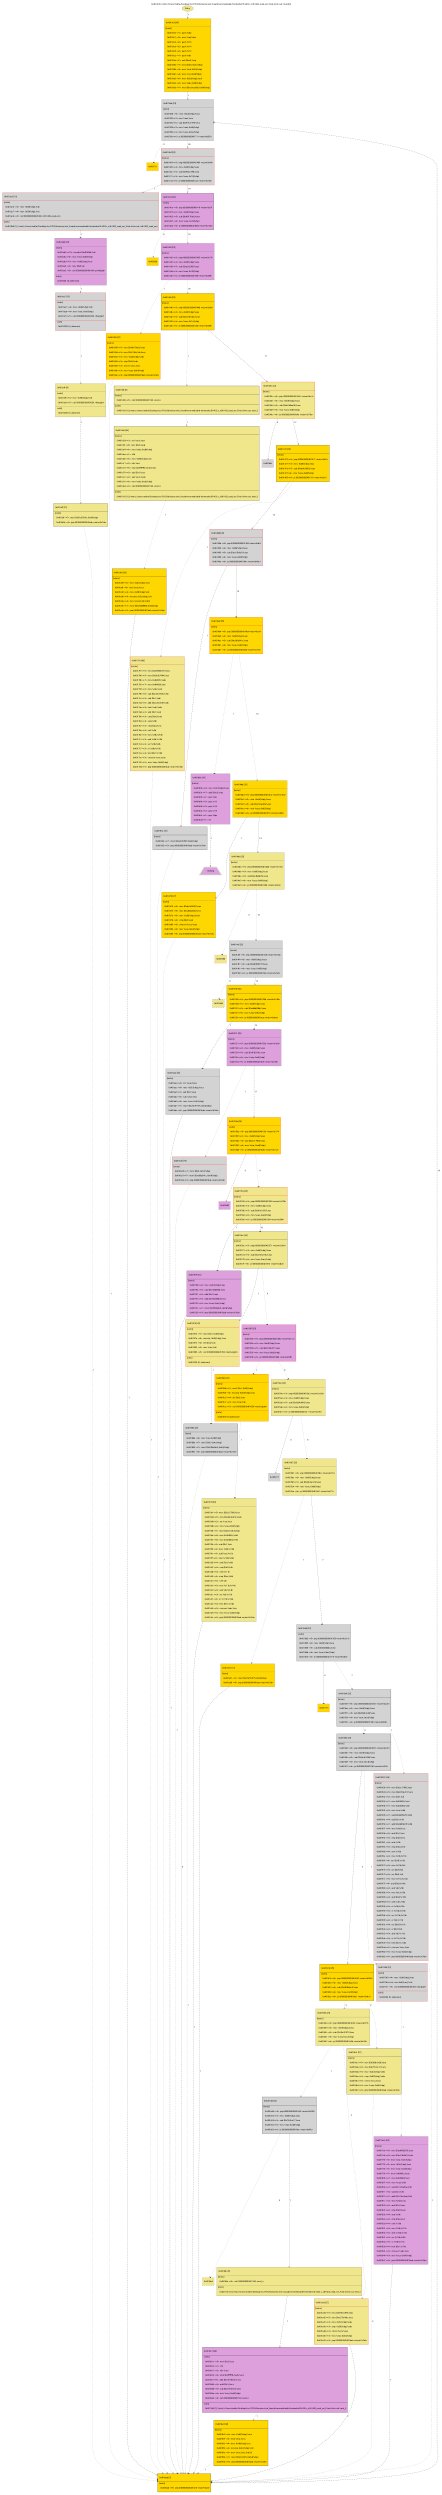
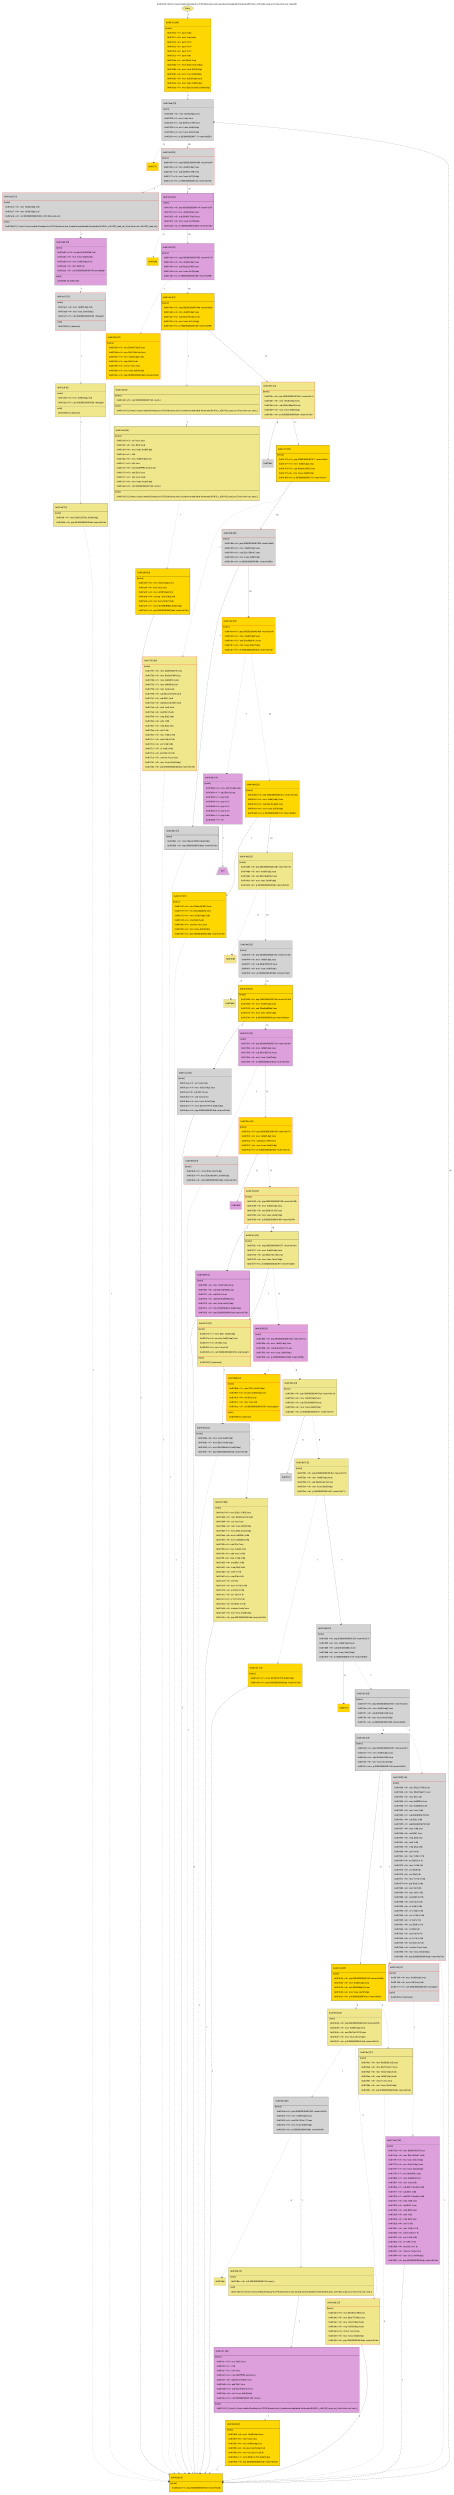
(210, 871) -> (223, 871)
